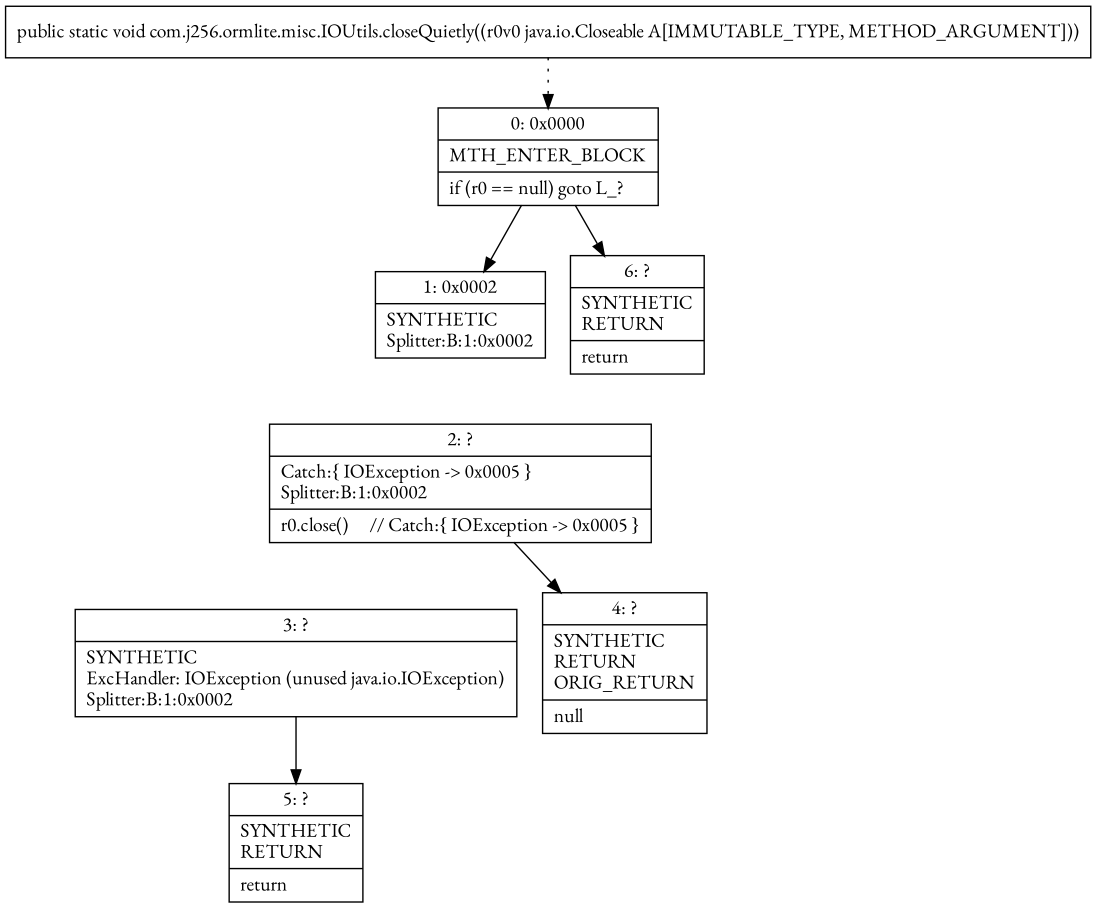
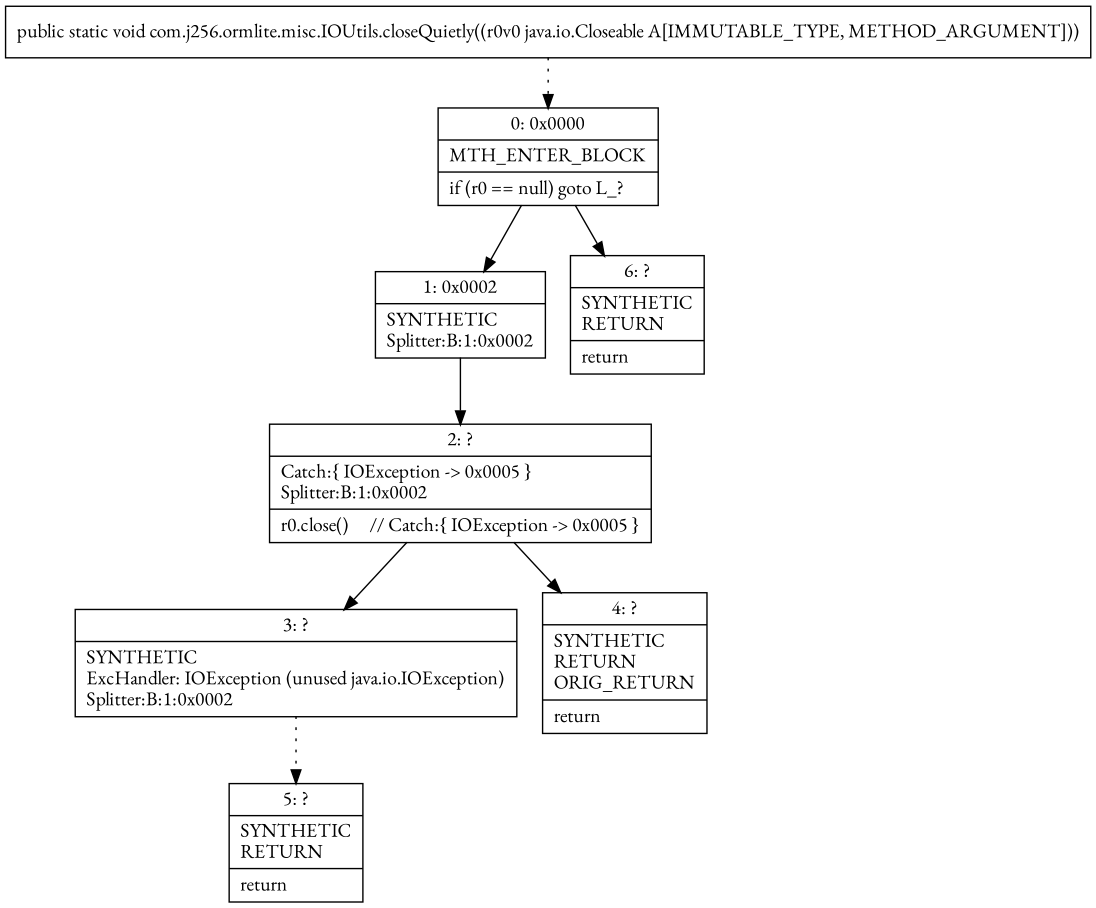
none -> (460, 384)
none -> (381, 571)
(569, 716) -> (577, 716)
(296, 743) -> (296, 743)
